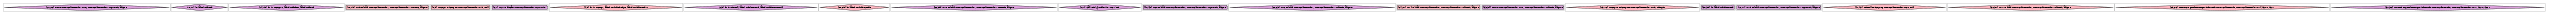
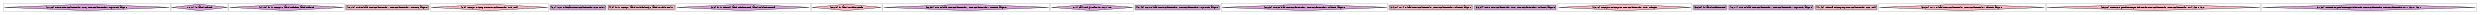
(460, 7) -> (489, 7)
(616, 7) -> (641, 7)
(1884, 7) -> (1846, 7)
